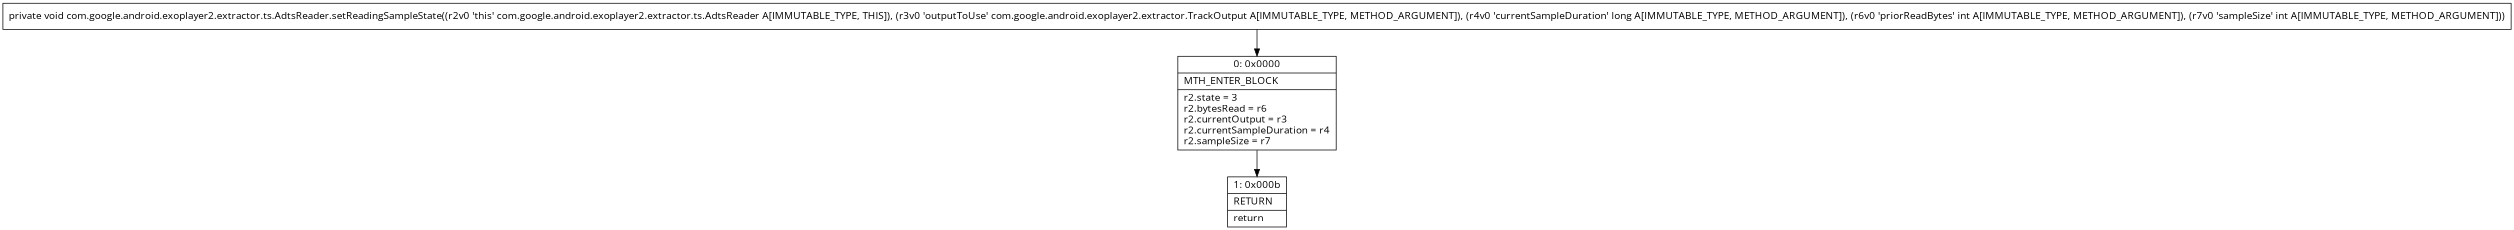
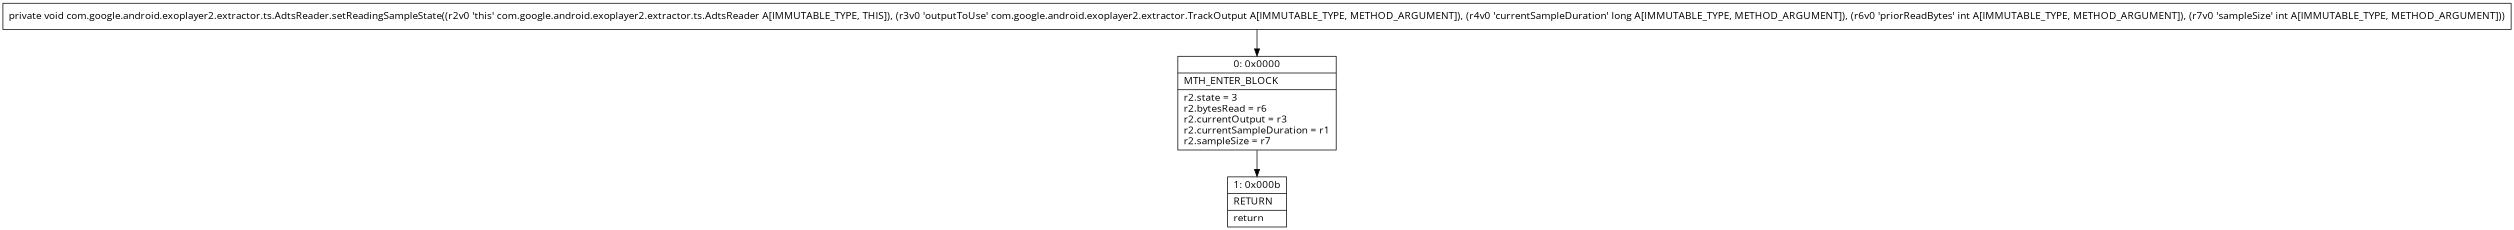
(1257, 130) -> (1257, 130)
